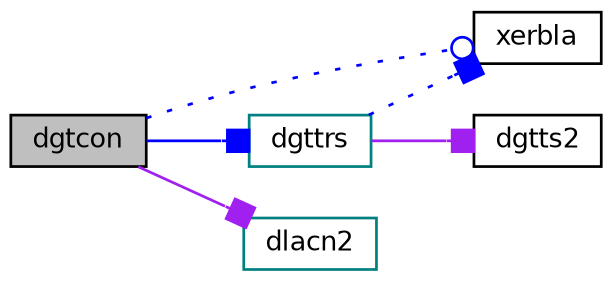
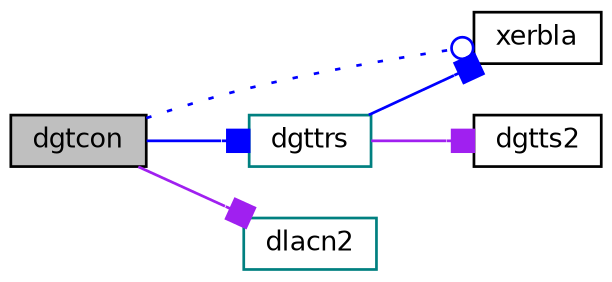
(411, 95) -> (411, 95)
